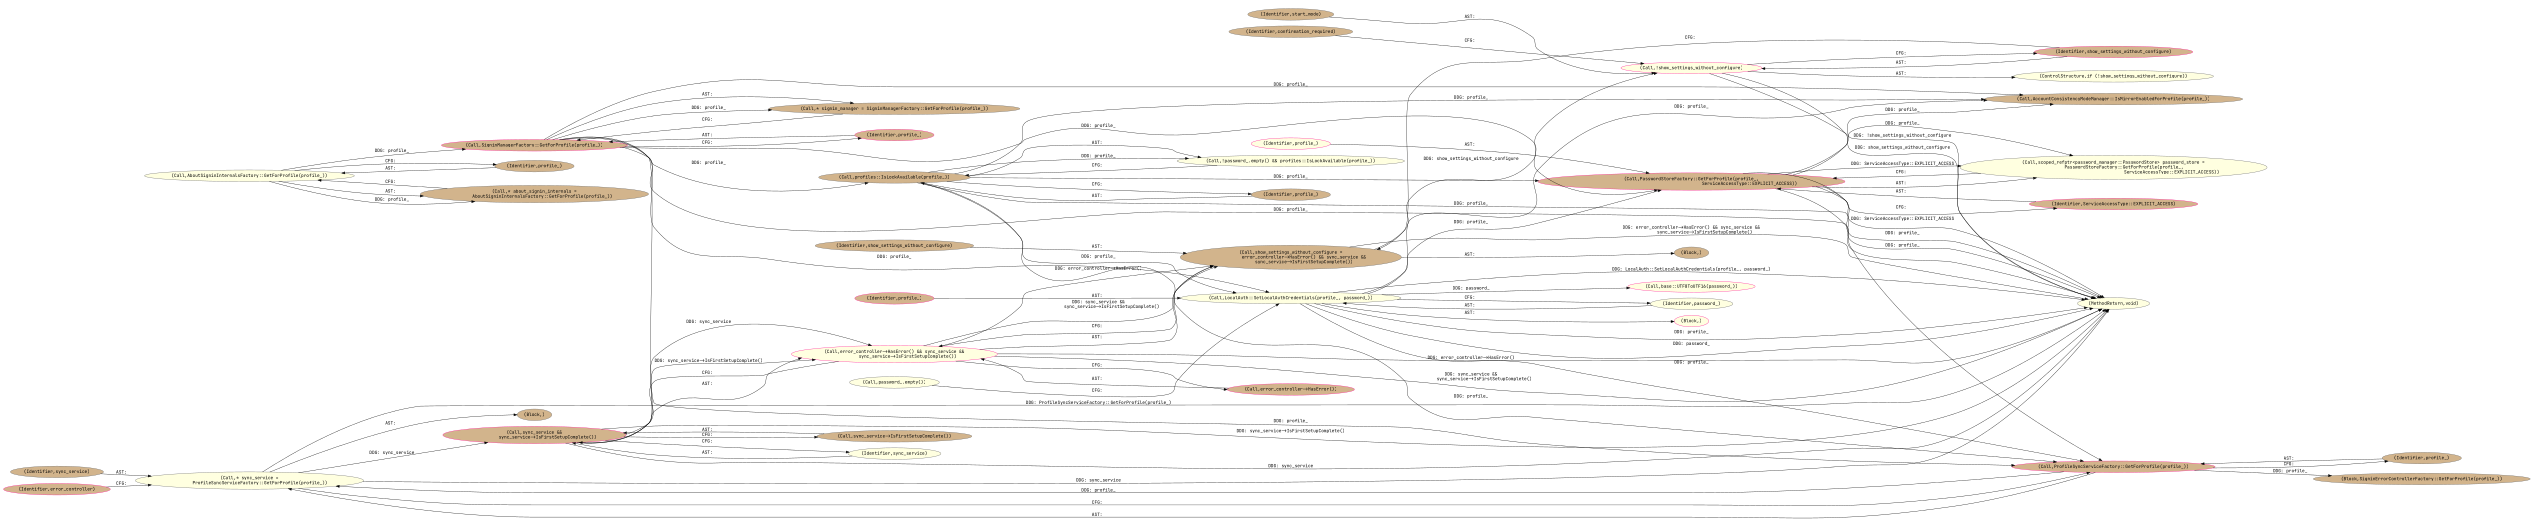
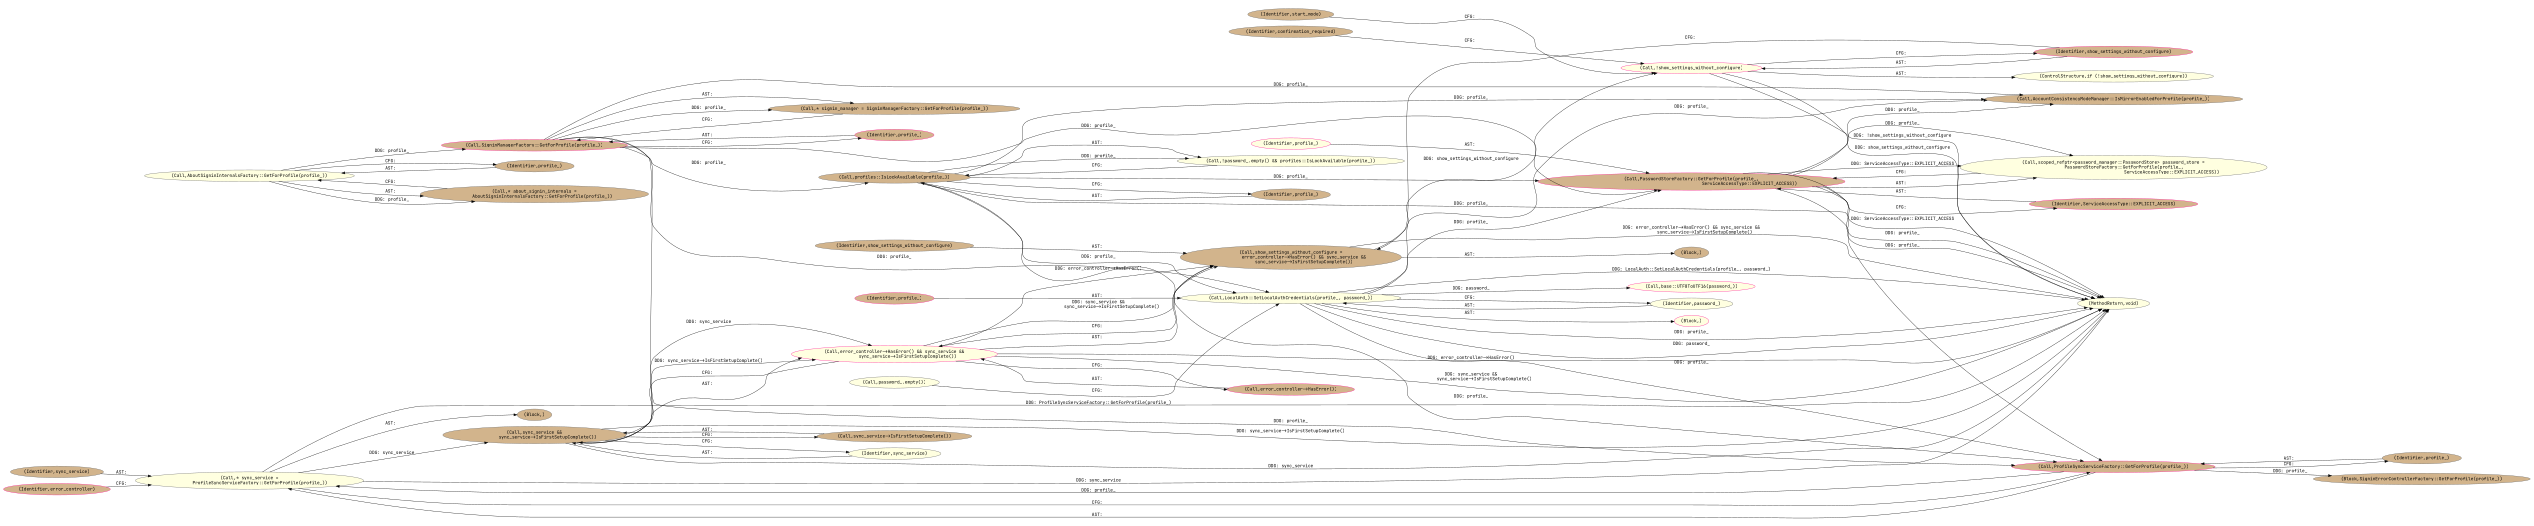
(1471, 17) -> (1471, 17)
(1320, 213) -> none
(534, 435) -> (534, 435)
